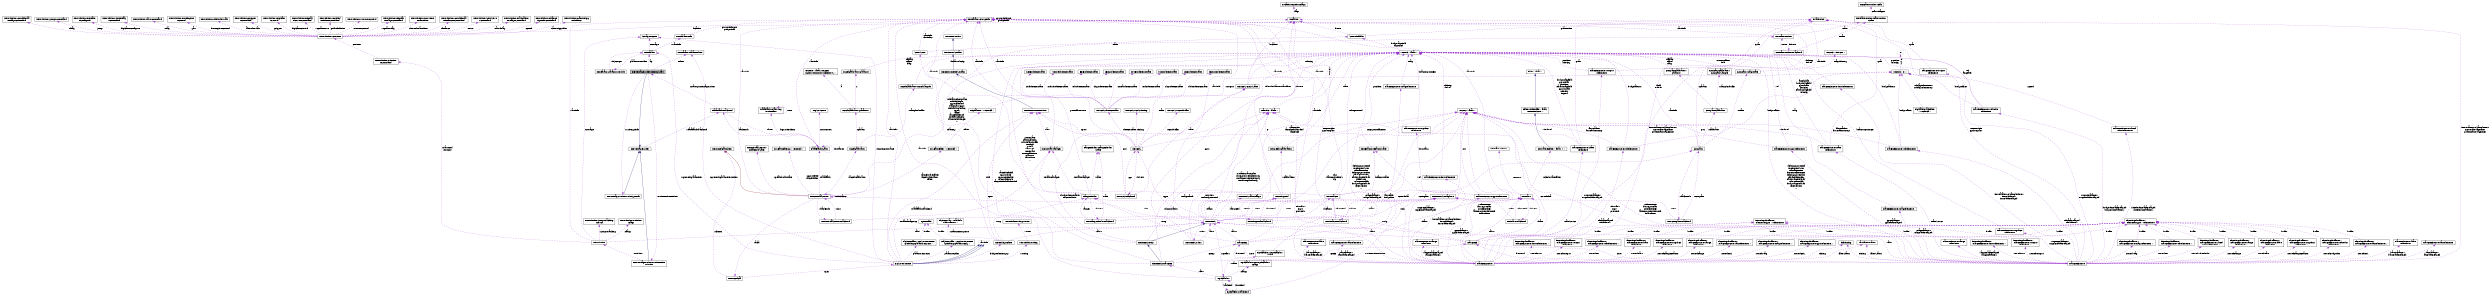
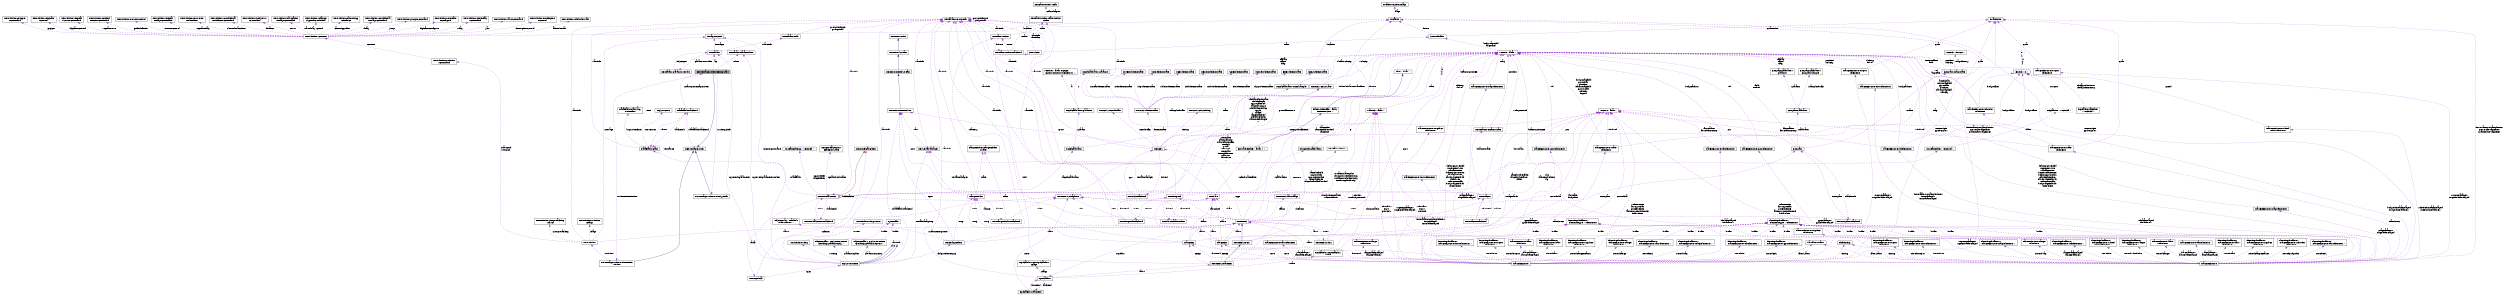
(982, 110) -> (2059, 110)
(1416, 189) -> (1550, 94)
(1517, 222) -> (1173, 222)
(1375, 254) -> (1027, 254)
